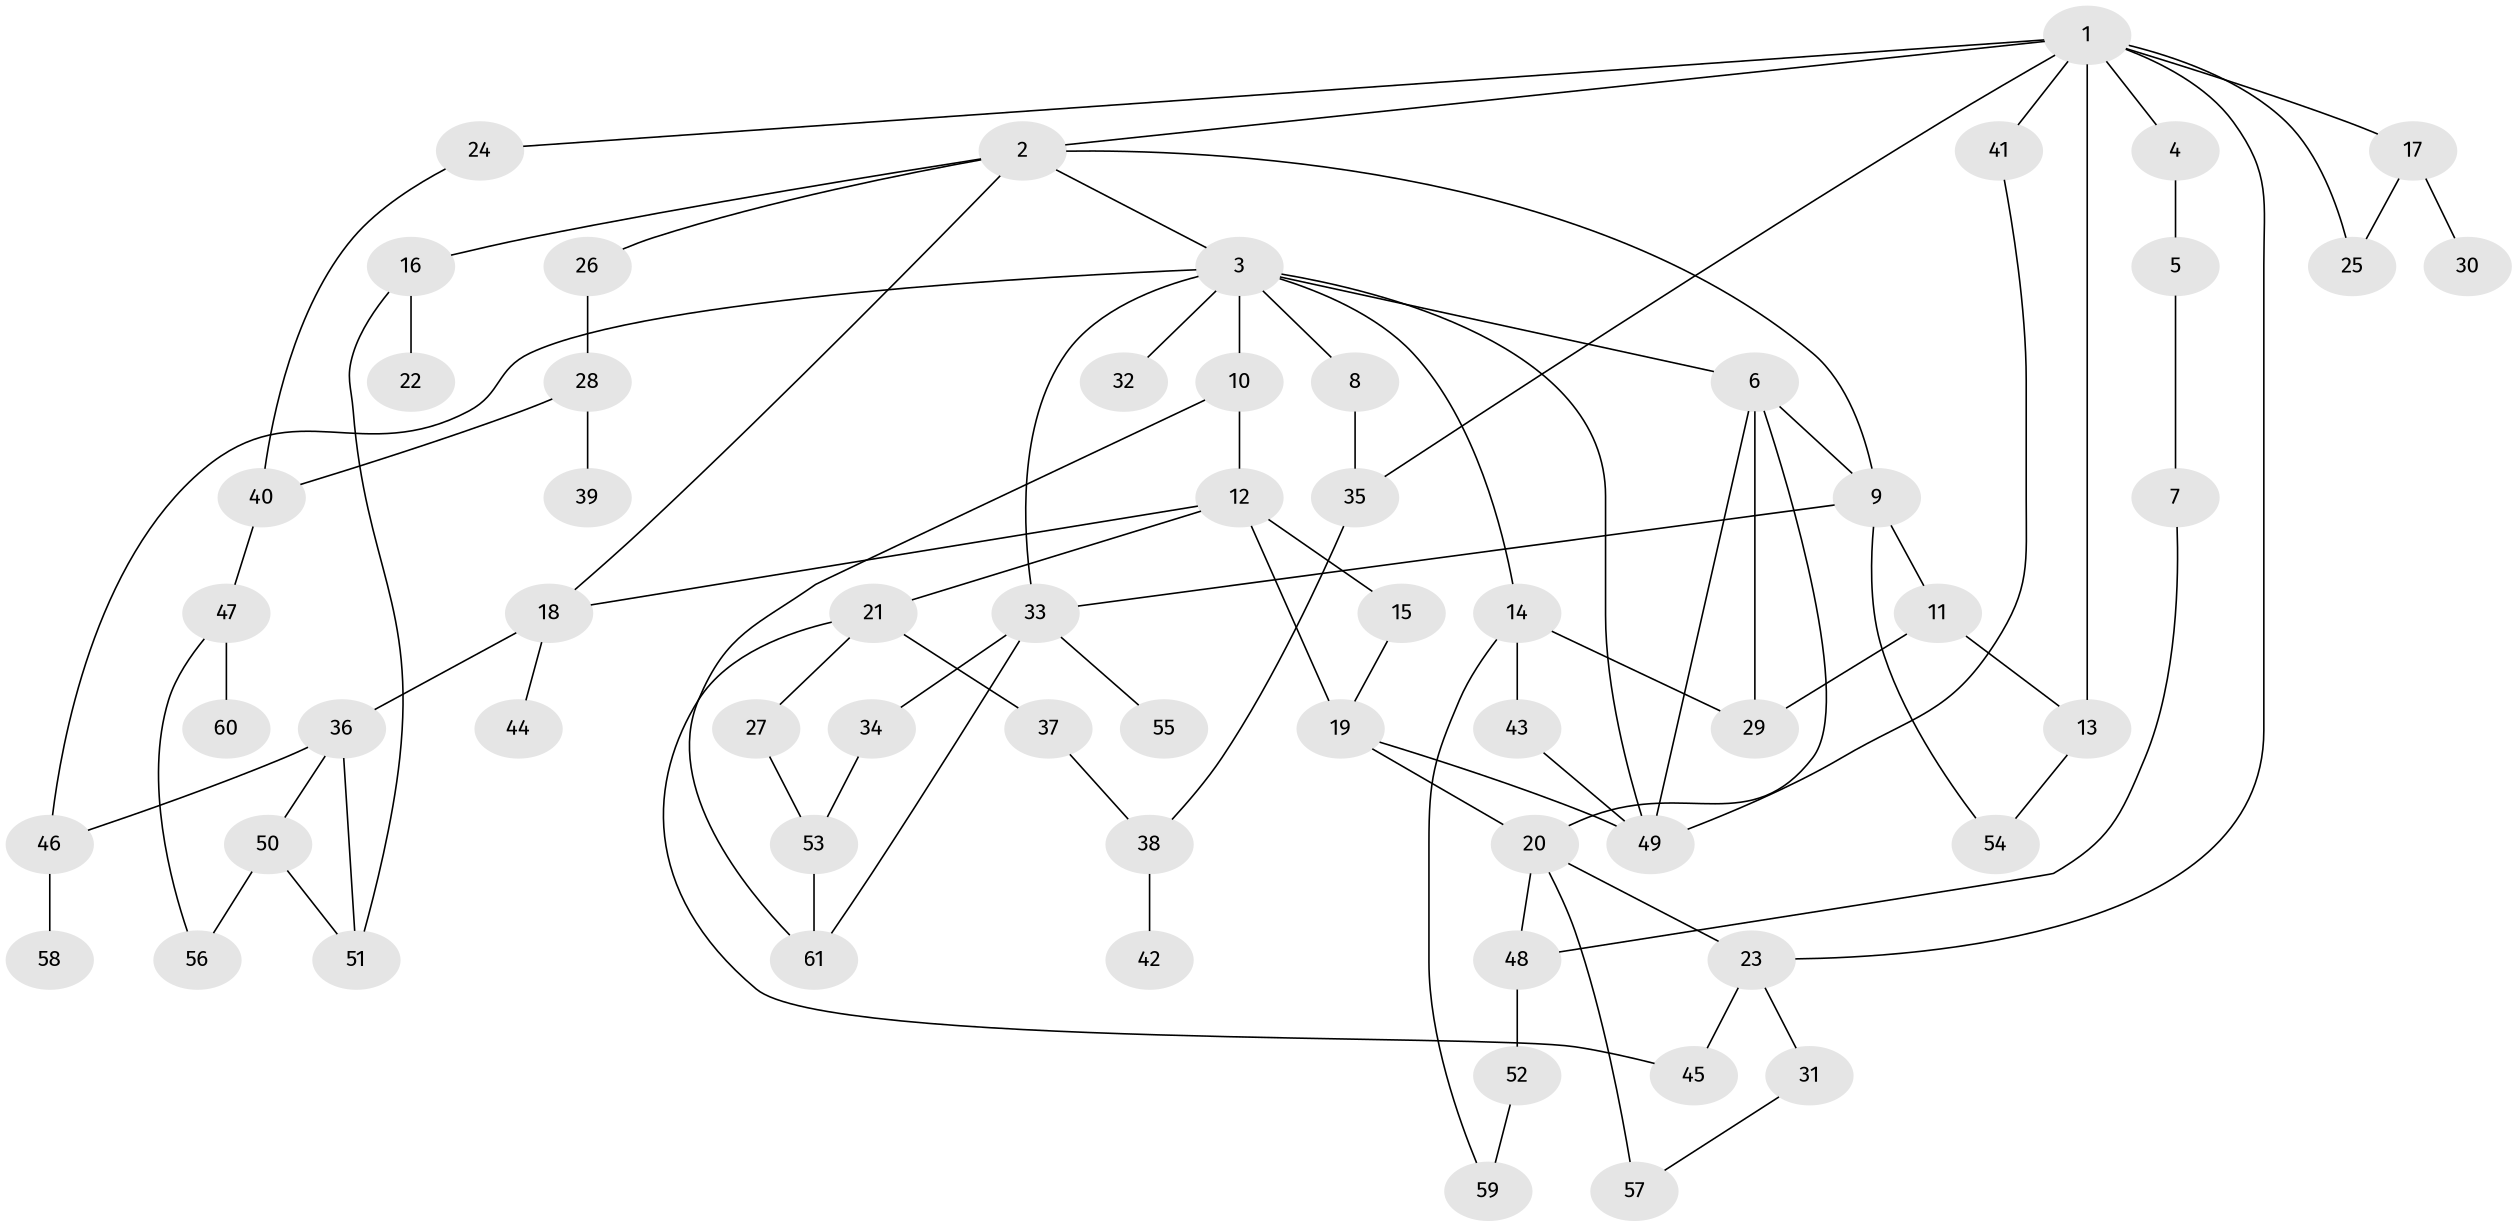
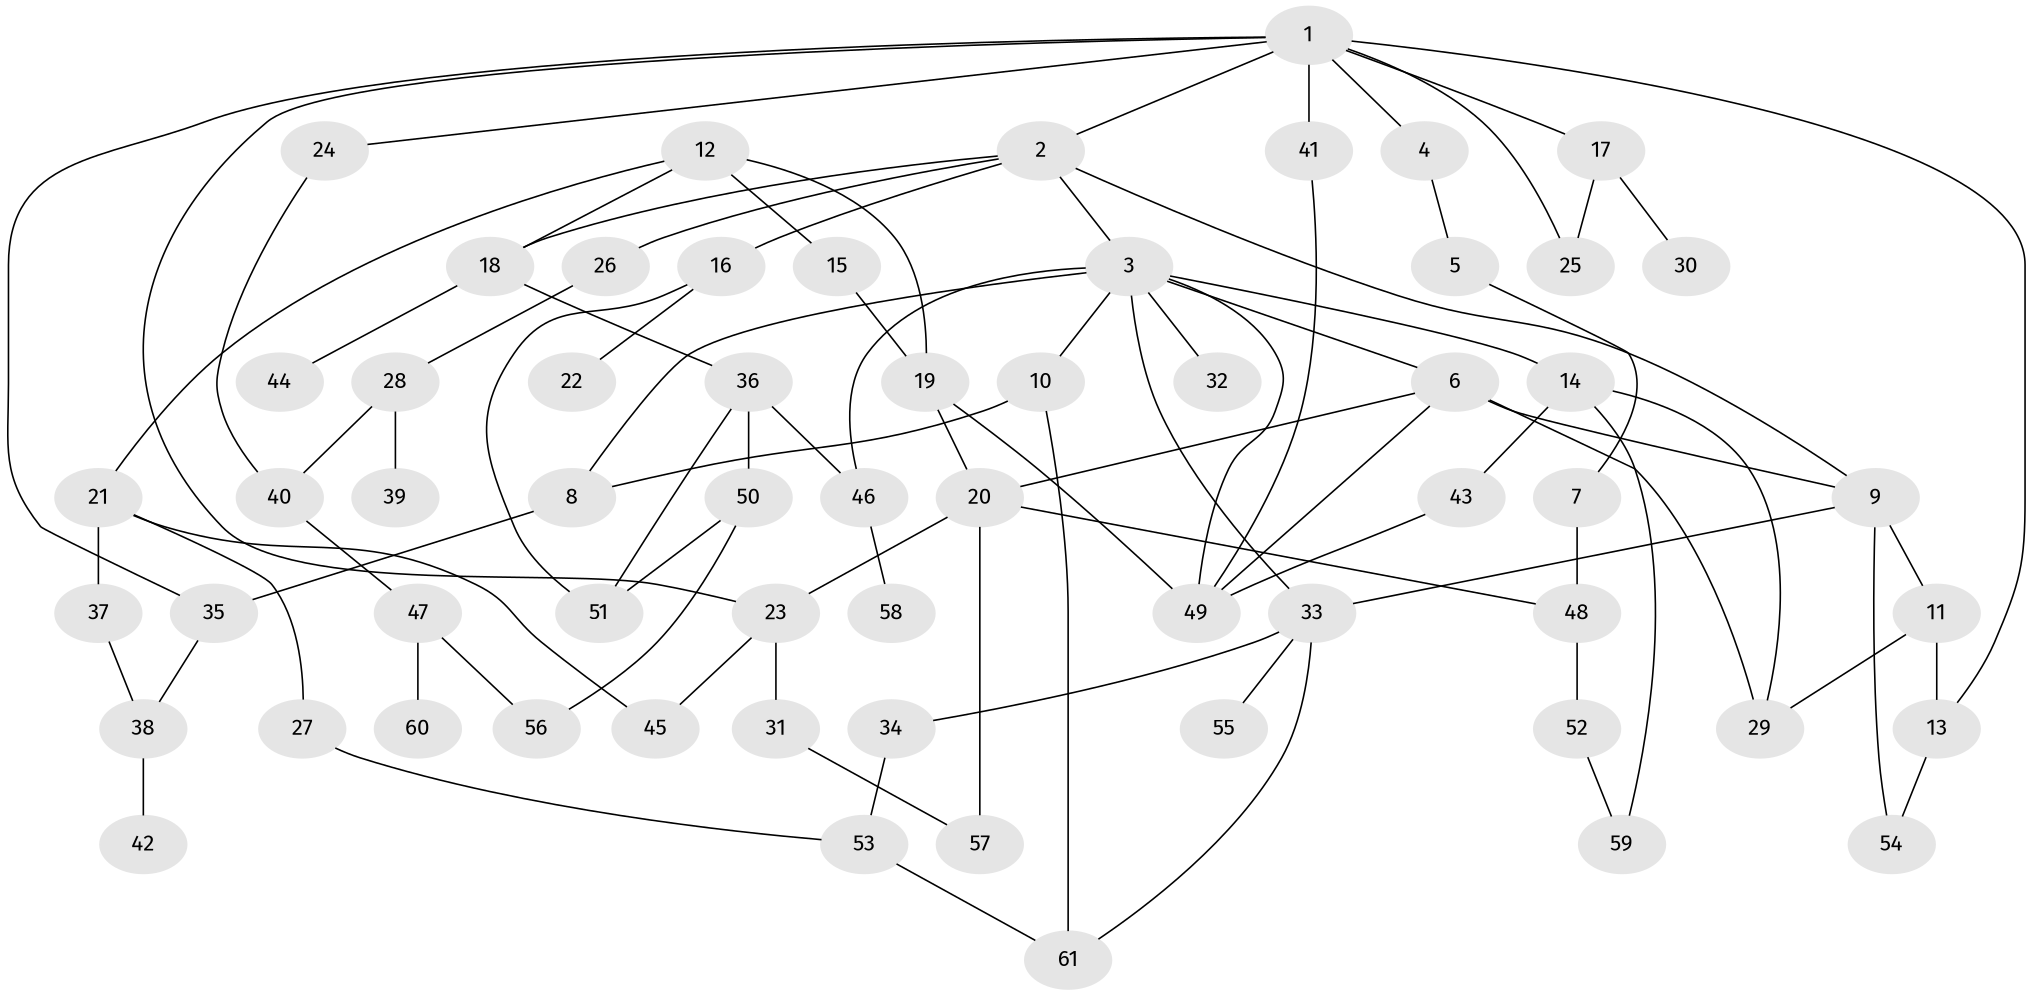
(1239, 440) -> (801, 450)
